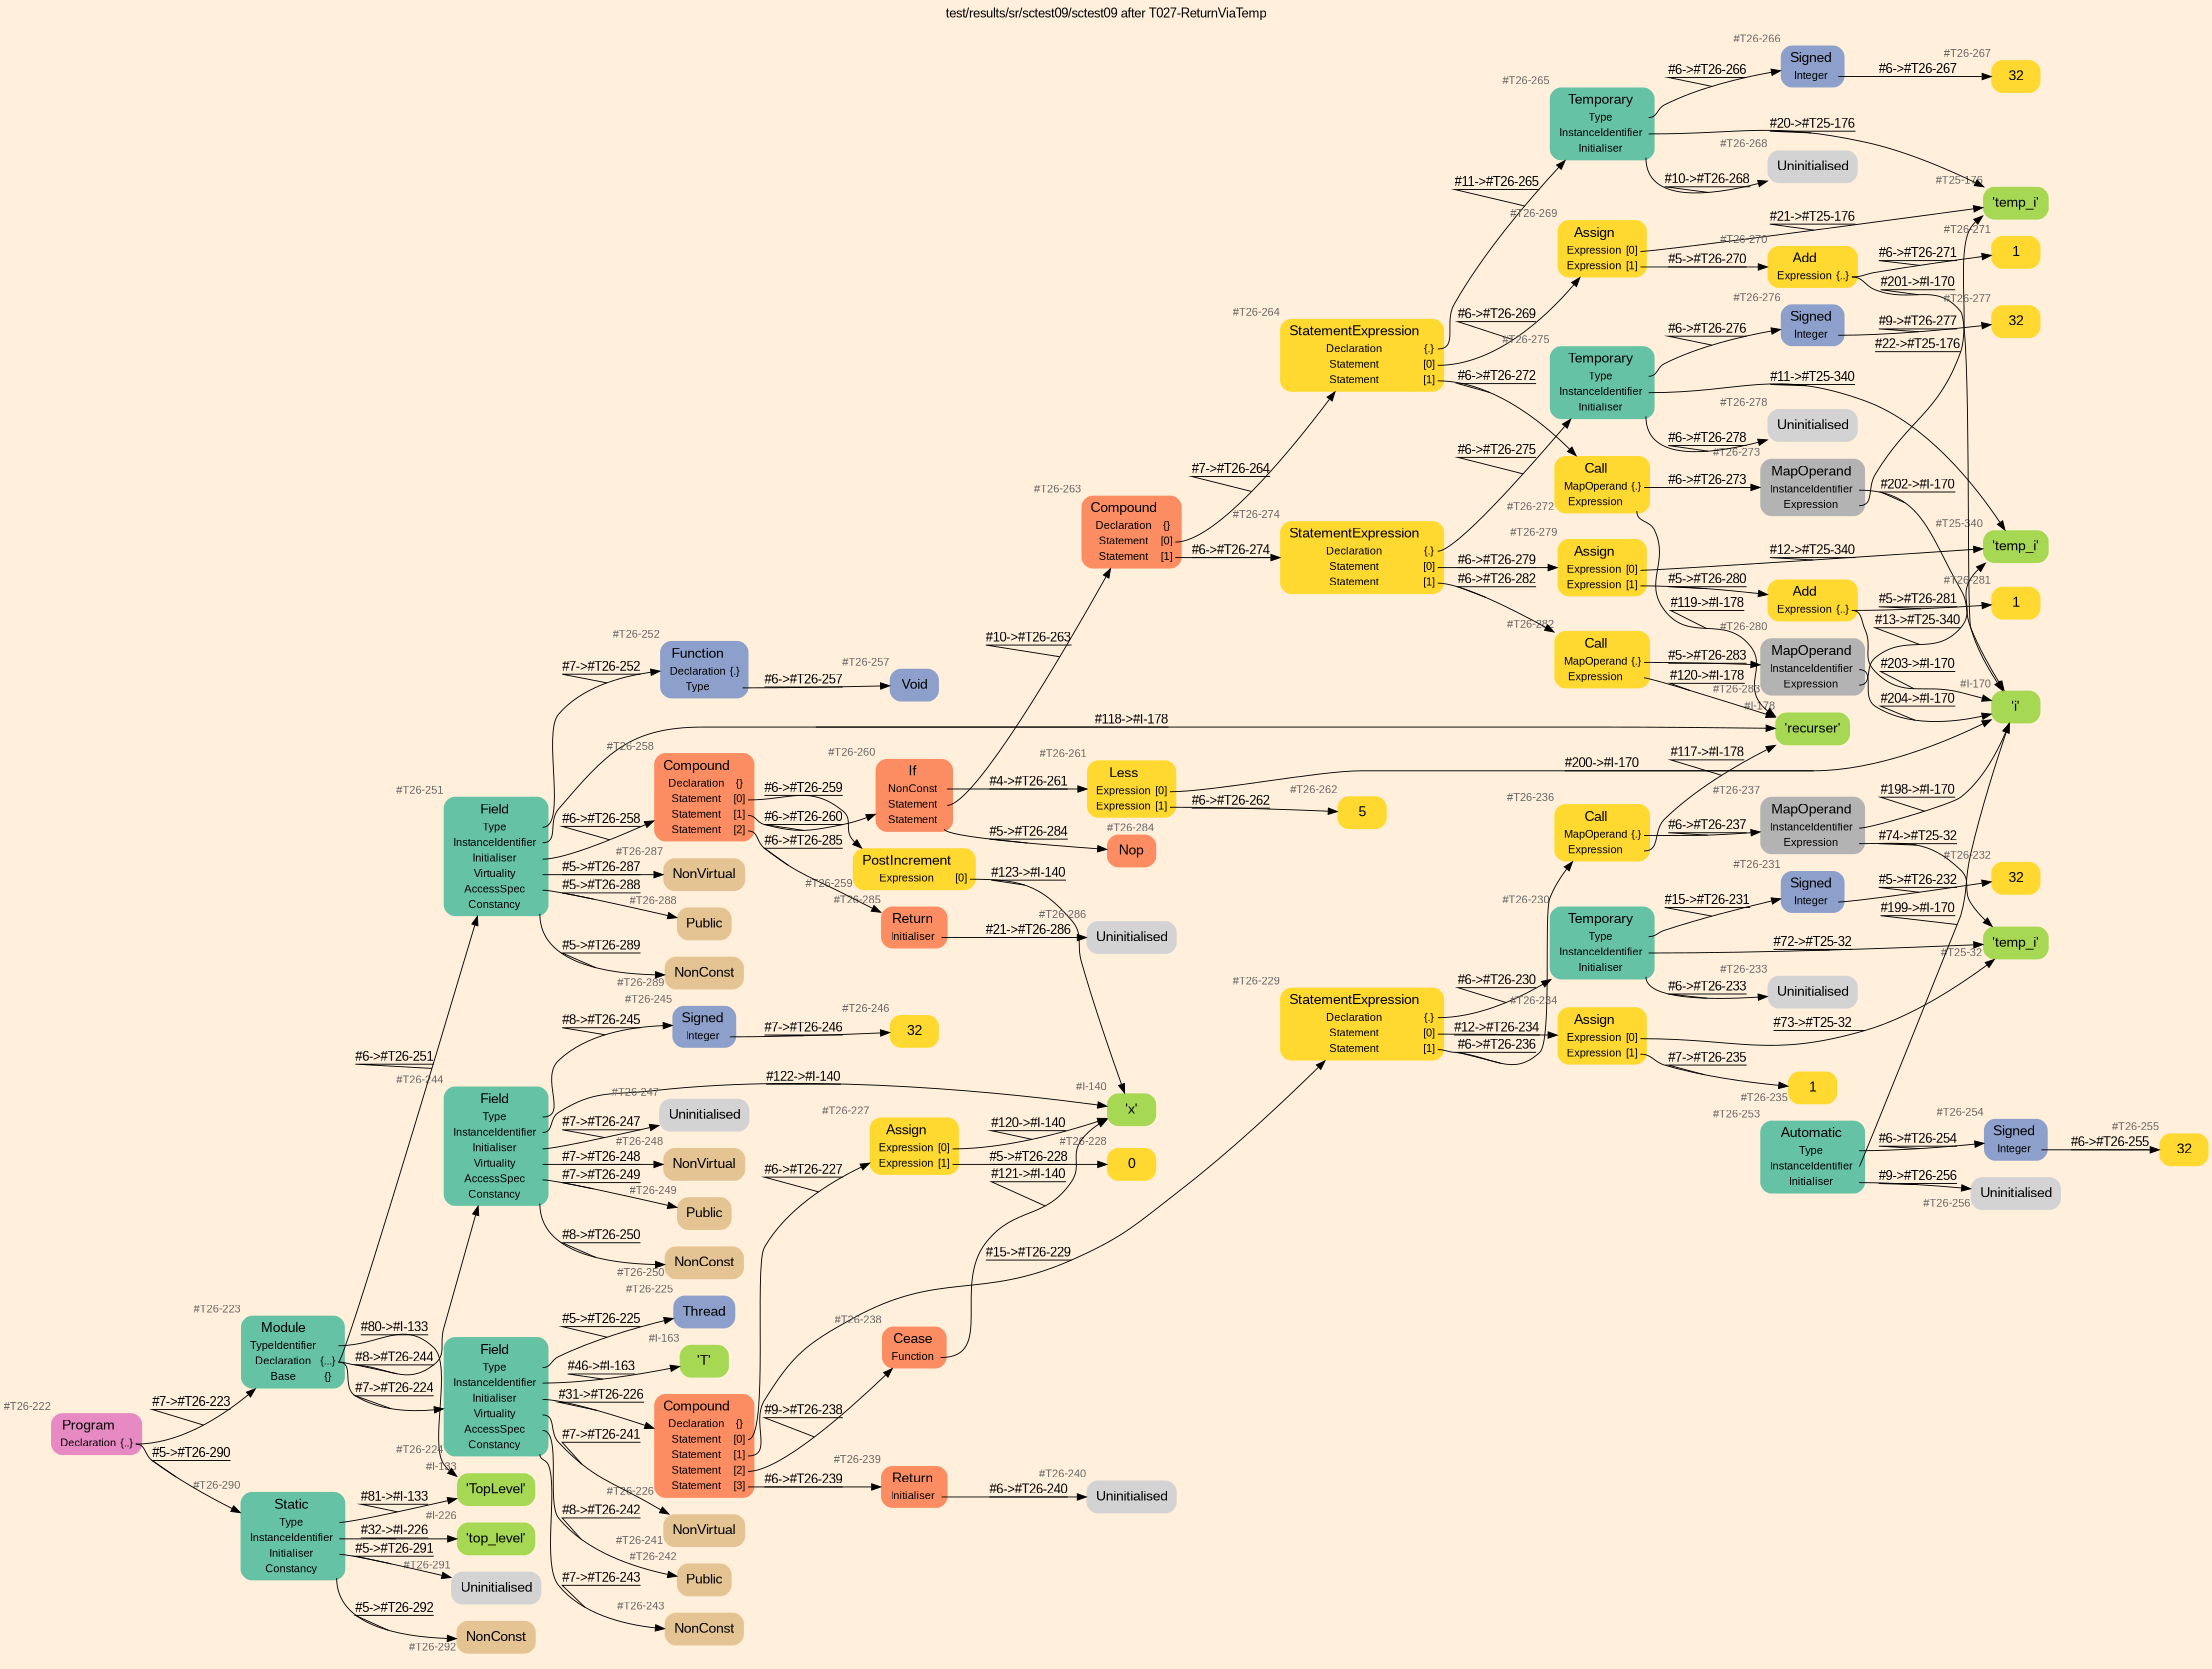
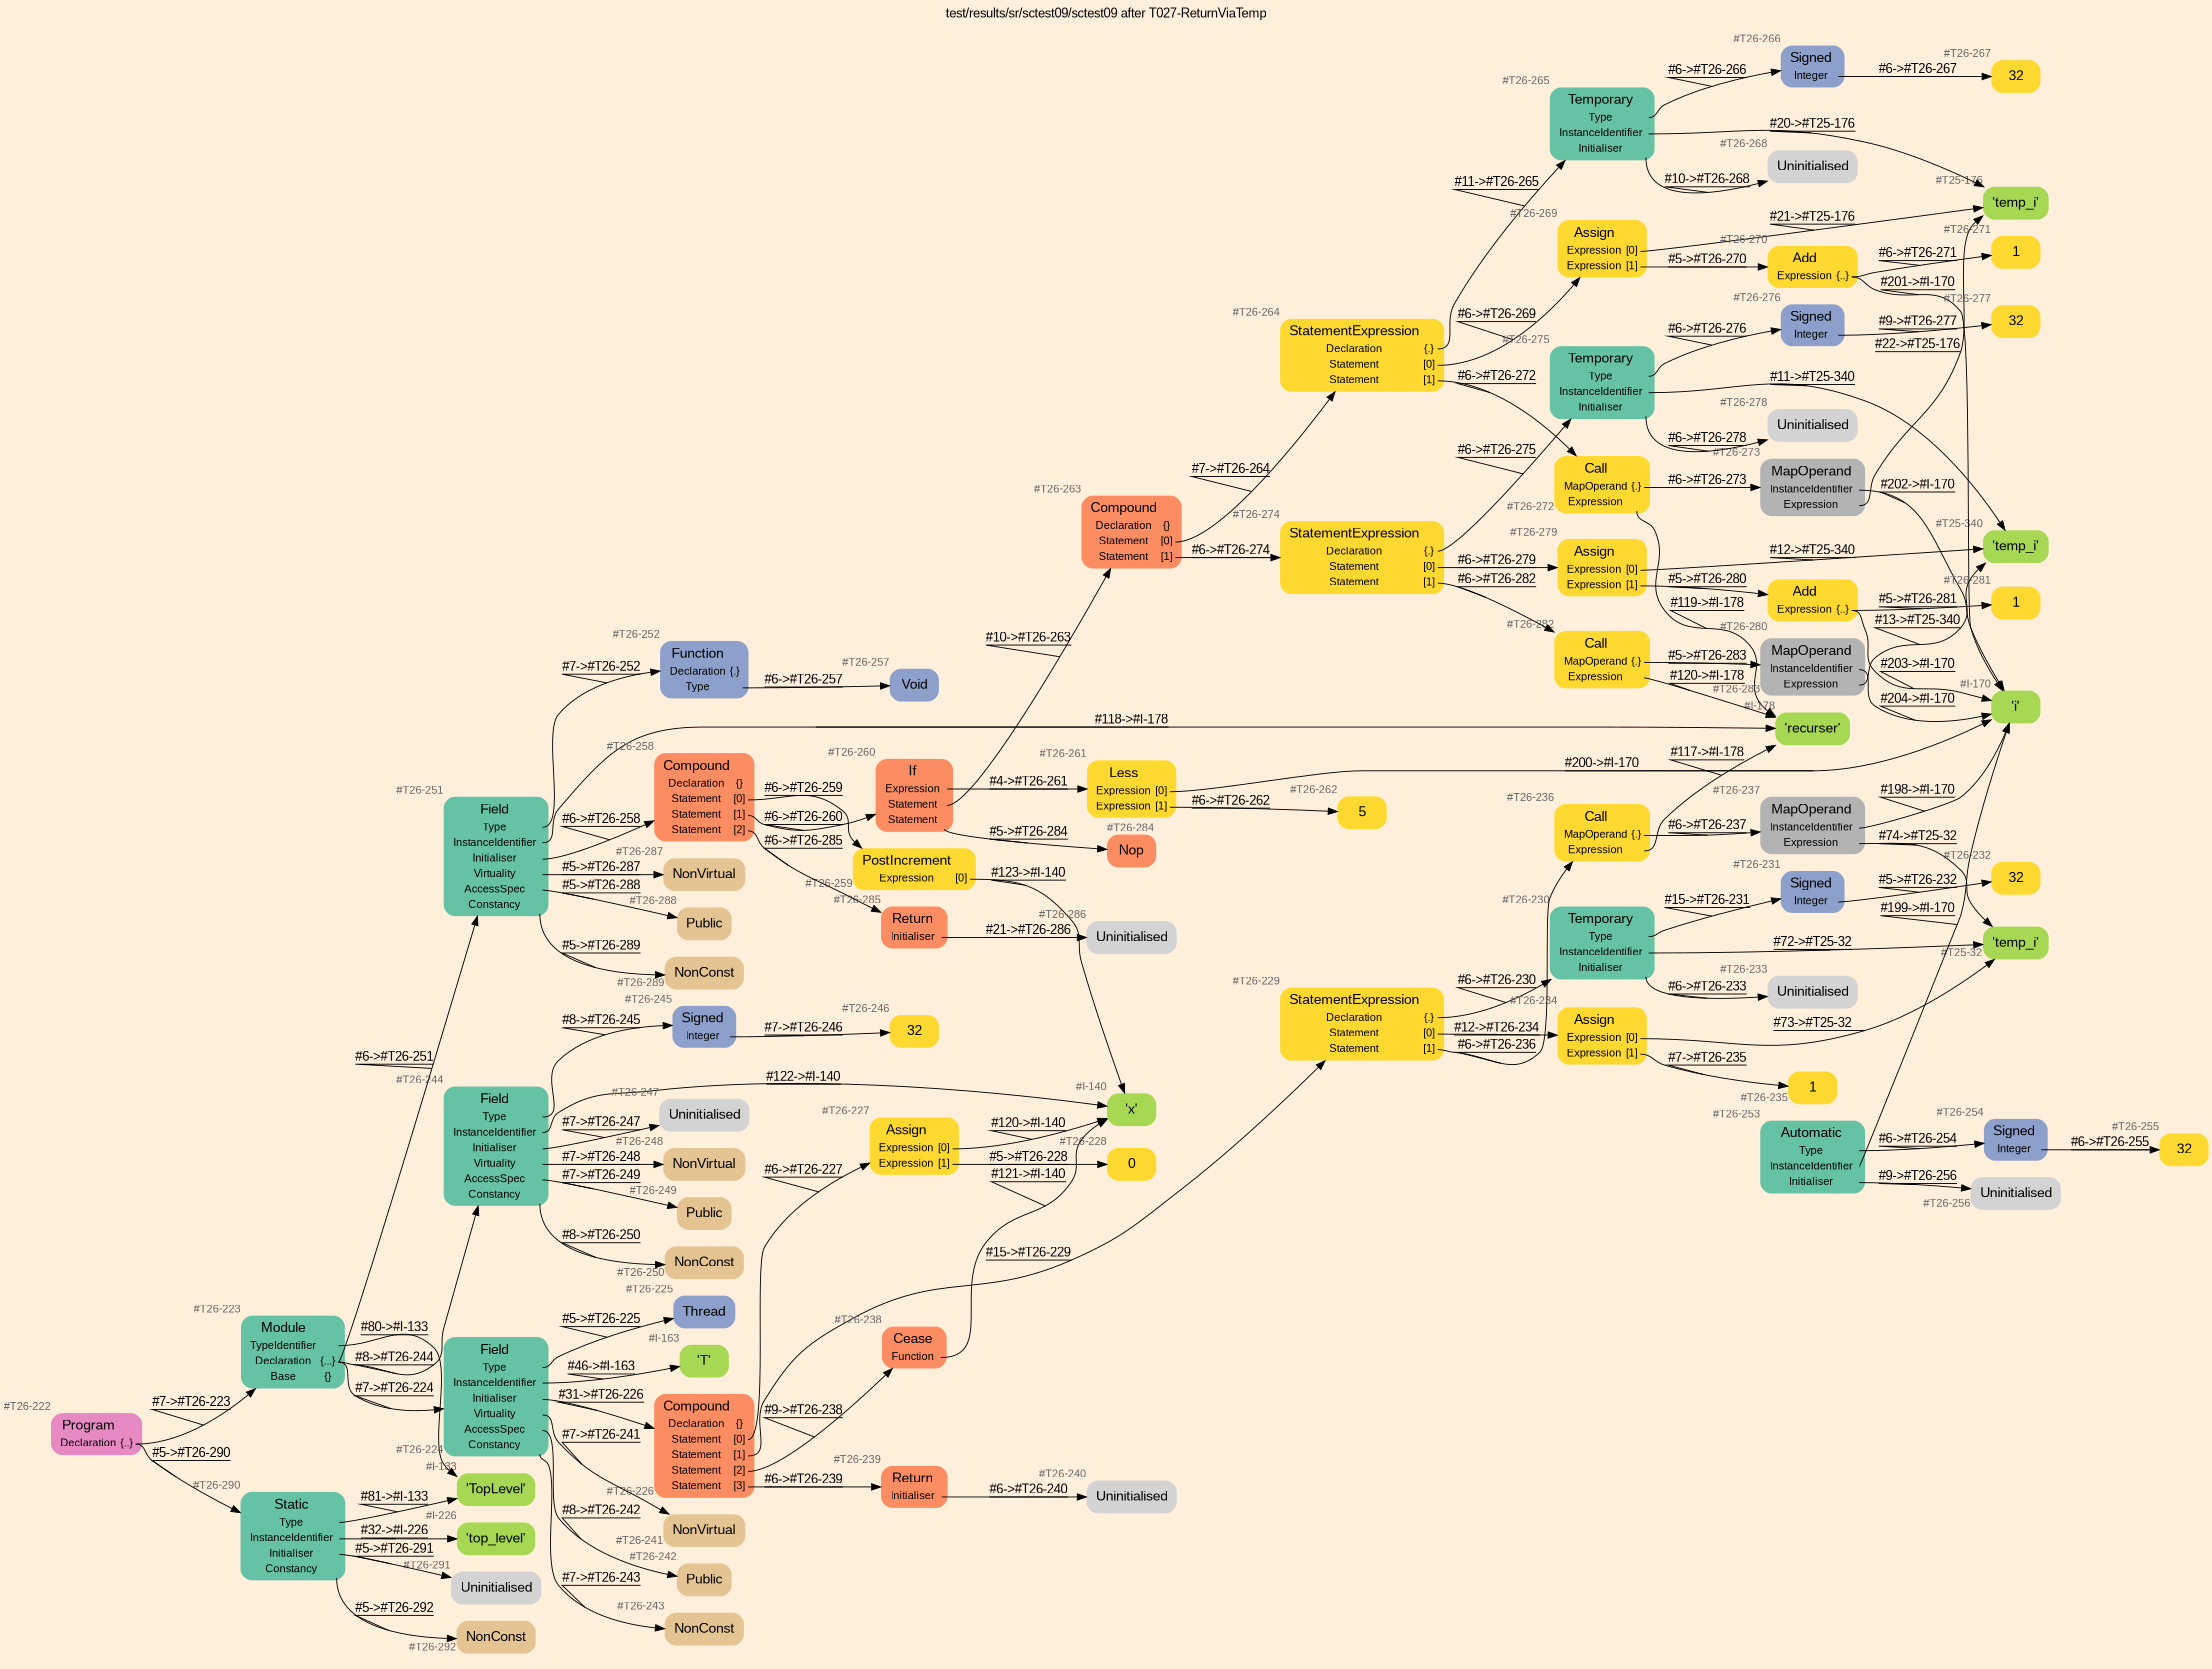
(913, 789) -> (913, 789)
